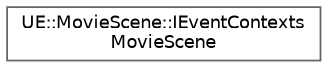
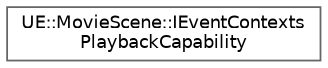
(164, 34) -> (164, 34)
